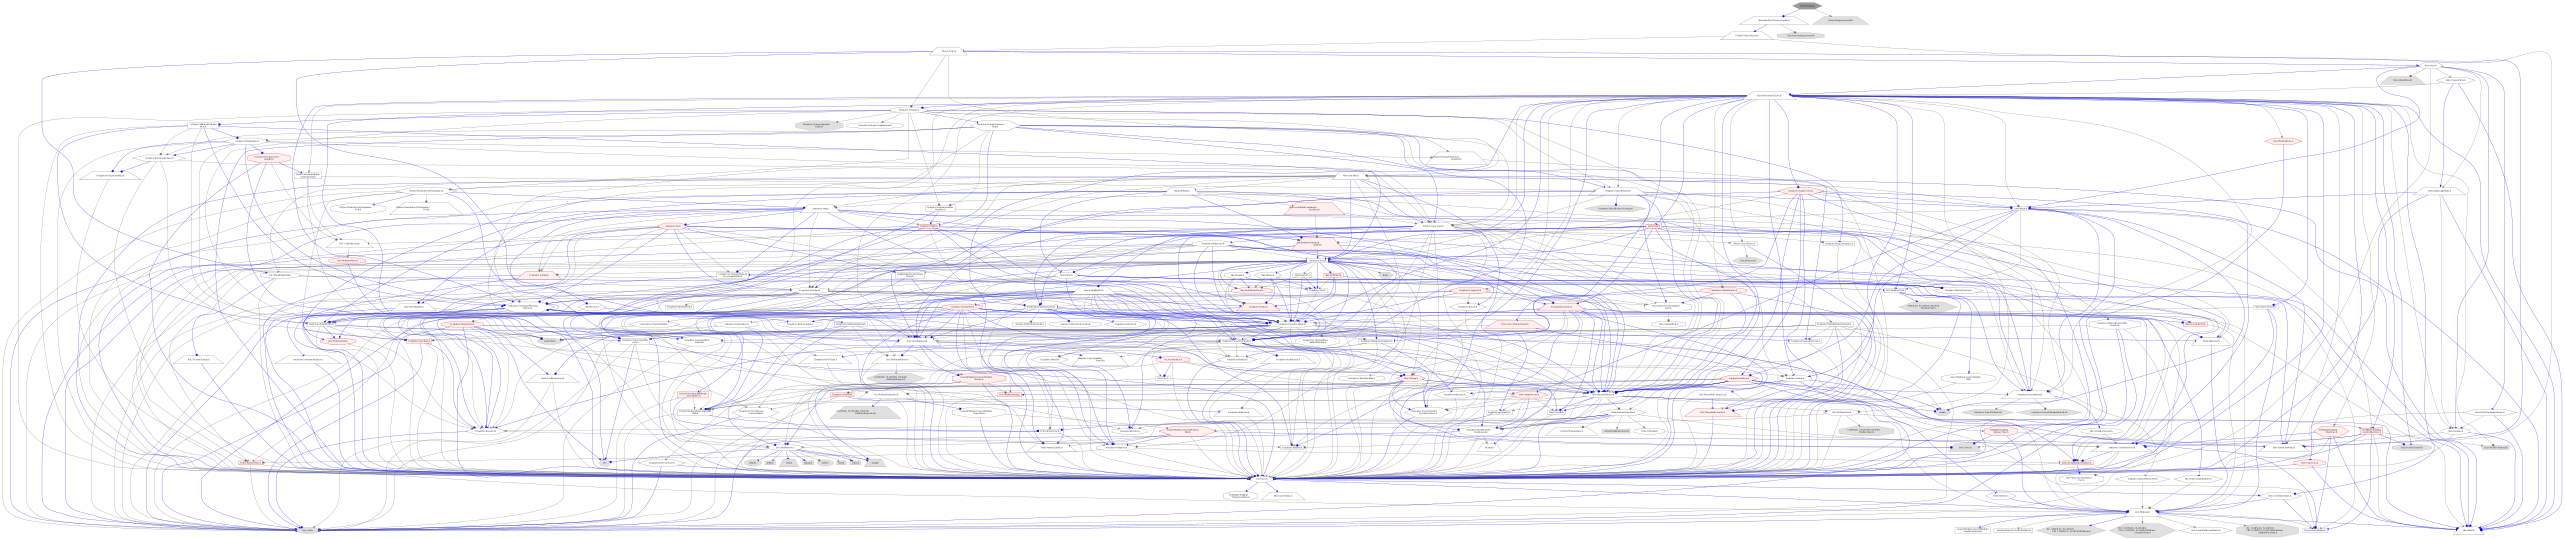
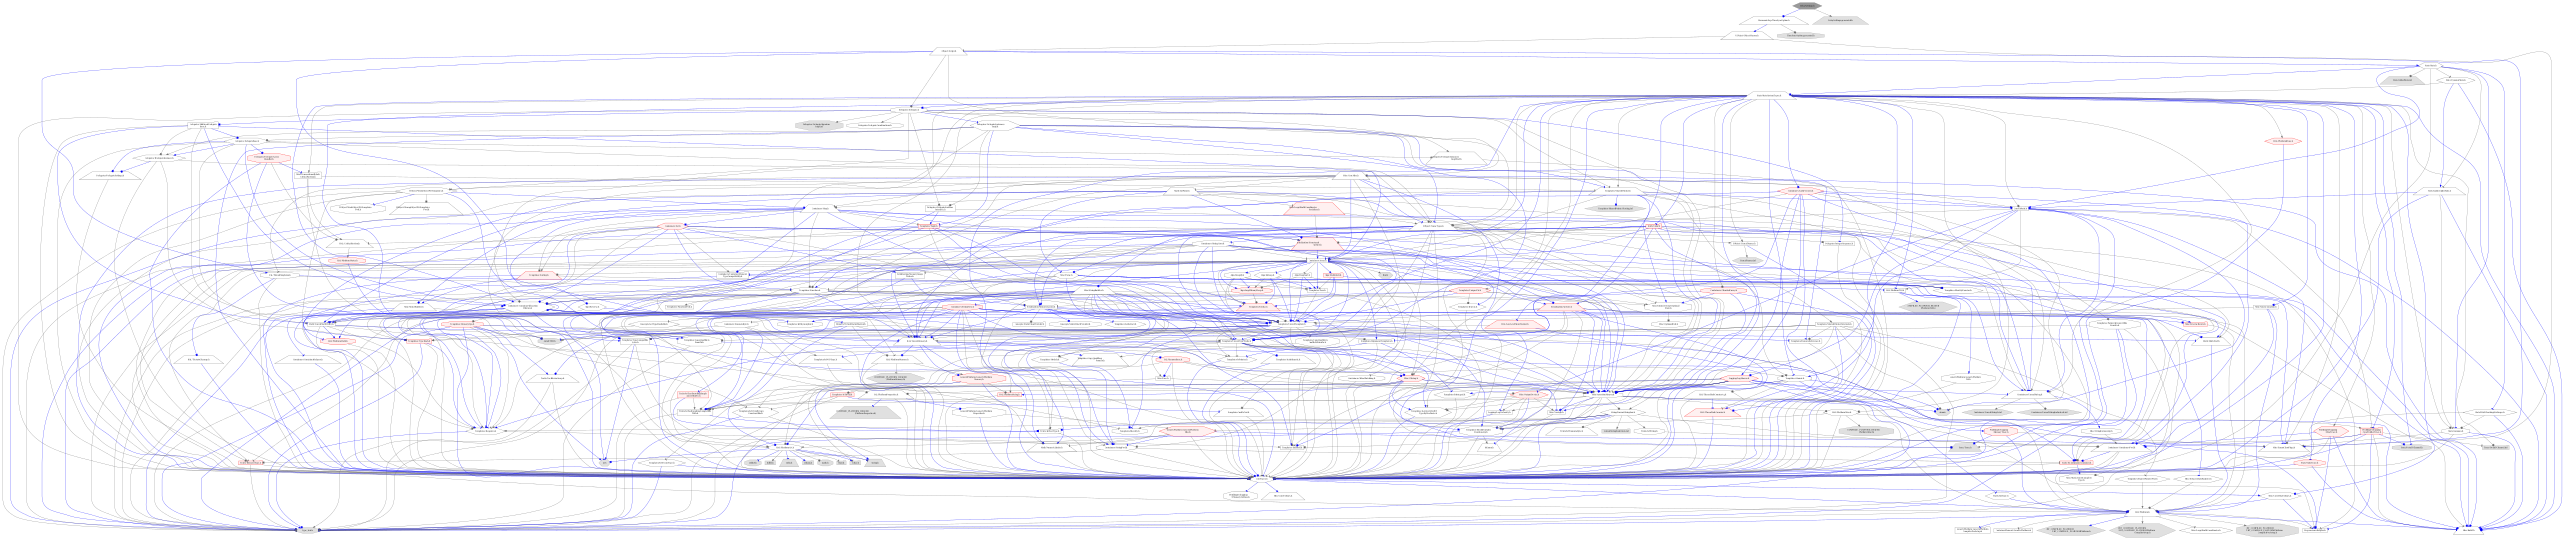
(357, 136) -> none
(1307, 304) -> (1254, 297)
(1493, 361) -> (1493, 361)
(1523, 380) -> none
